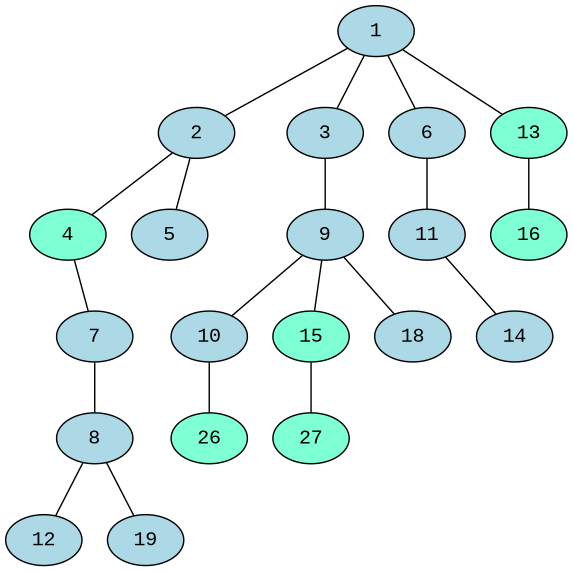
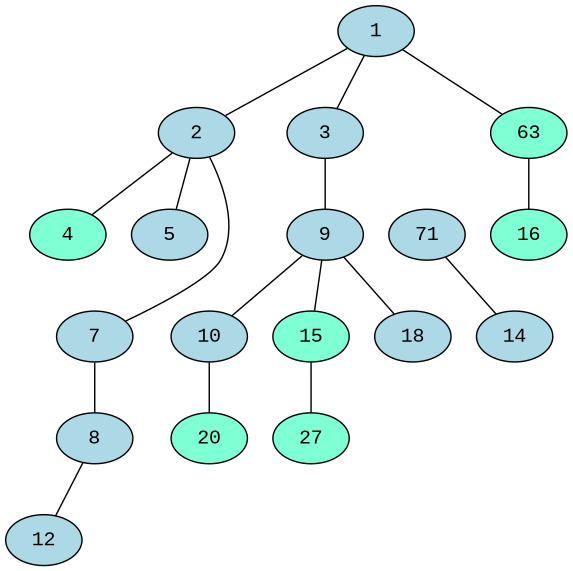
(427, 133) -> none
(529, 133) -> (529, 133)
(427, 235) -> (427, 235)
(81, 286) -> (219, 263)
(209, 438) -> (209, 438)
(146, 540) -> none
